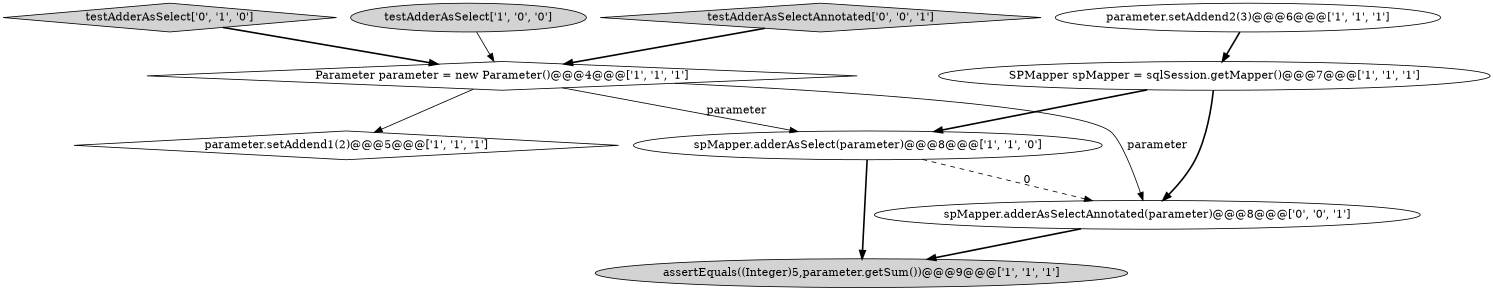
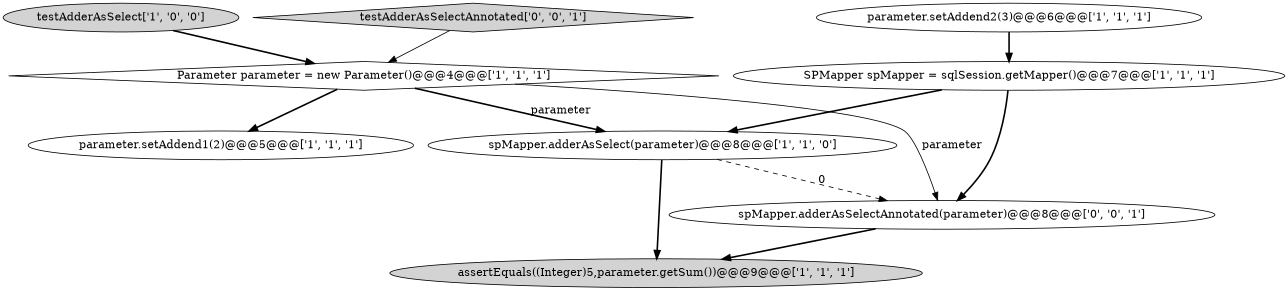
(170, 18) -> none
(483, 43) -> (240, 46)
(669, 45) -> (423, 45)
(428, 109) -> (297, 108)
(676, 109) -> (506, 109)
(346, 145) -> (221, 145)
